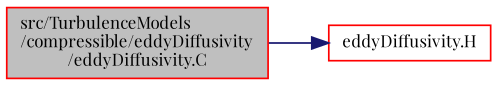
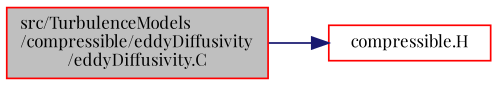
(410, 43) -> (410, 43)
